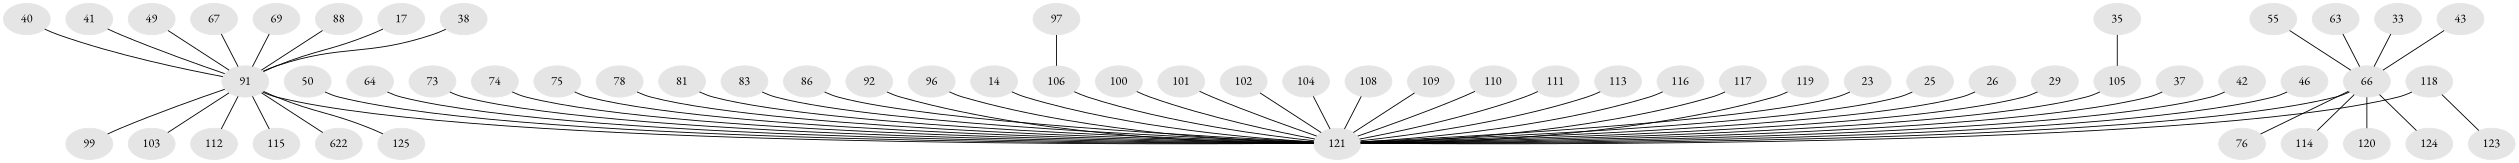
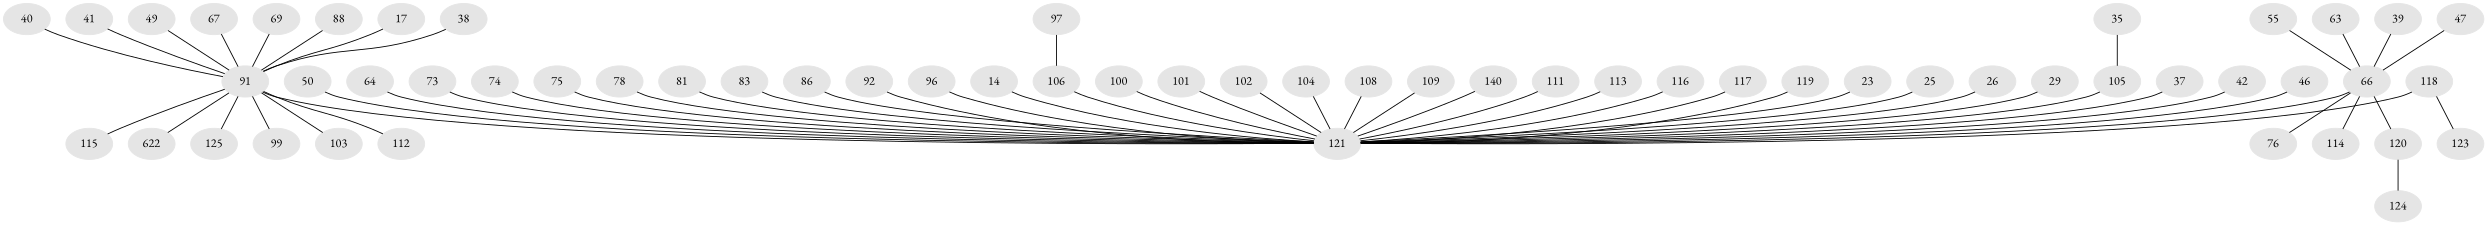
(2398, 19) -> (2398, 19)
(2460, 19) -> (2460, 19)
(1493, 81) -> (1493, 81)
(2398, 113) -> (2398, 175)
